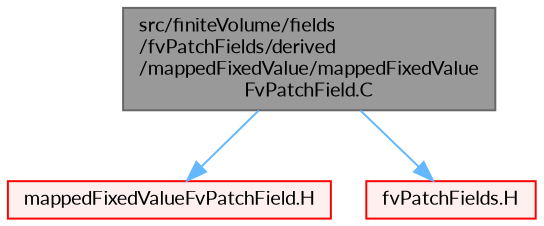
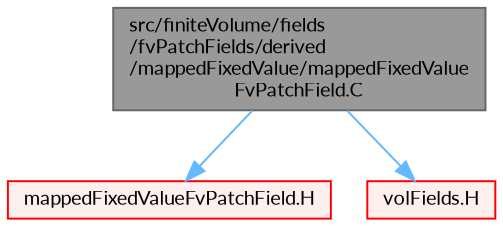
(451, 200) -> (431, 200)
